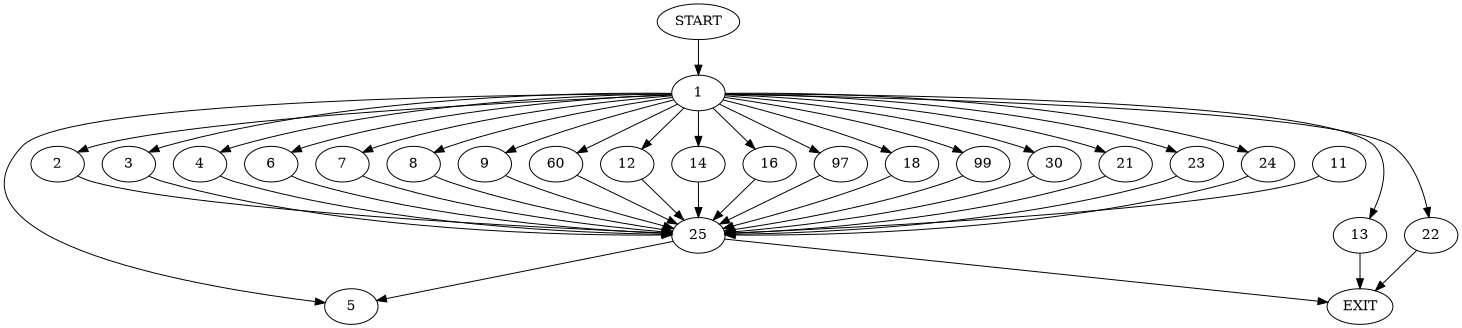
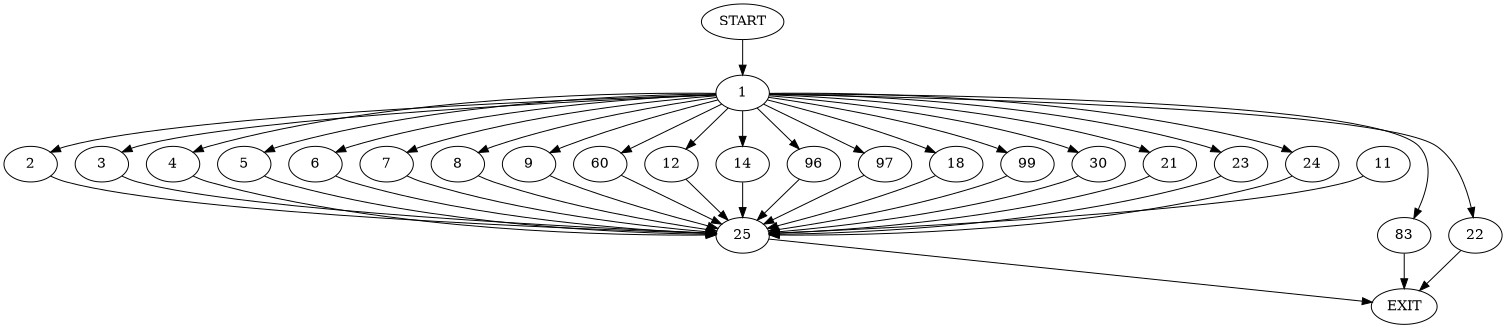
(770, 164) -> (814, 164)
(1360, 235) -> (1404, 235)
(530, 270) -> (406, 209)
